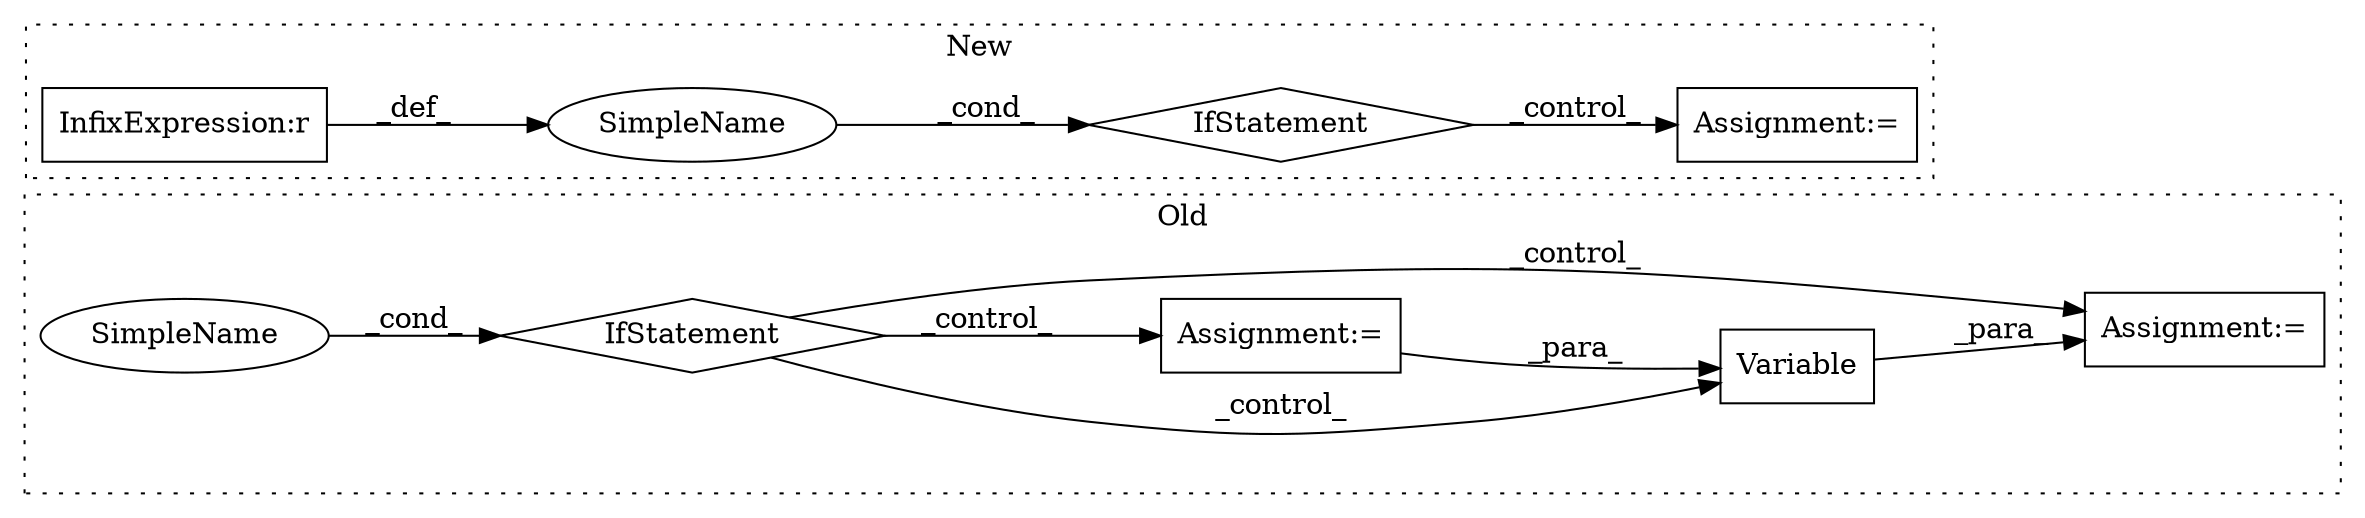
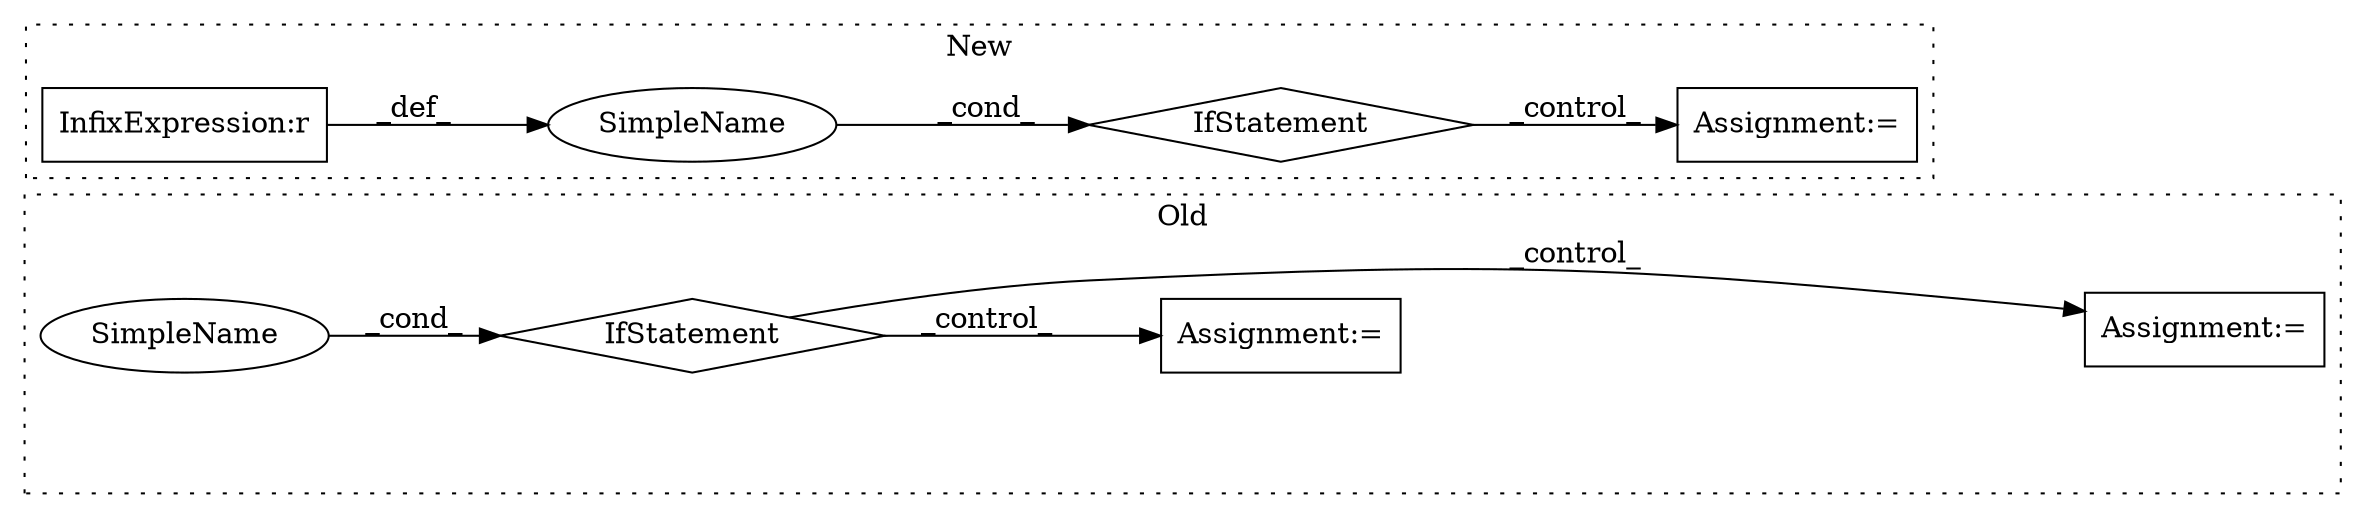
(1797, 366) -> none
